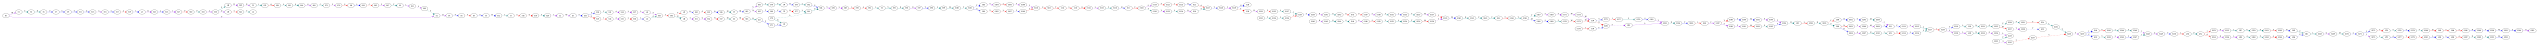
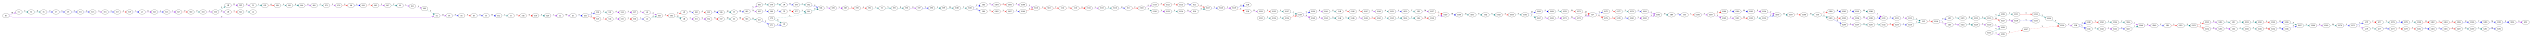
none -> (1306, 16)
(1599, 23) -> (1599, 16)
